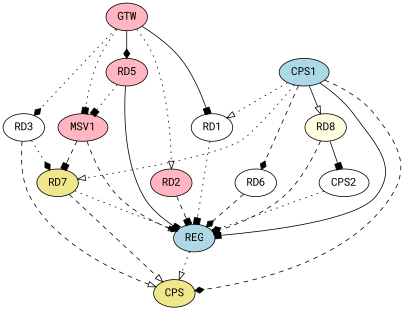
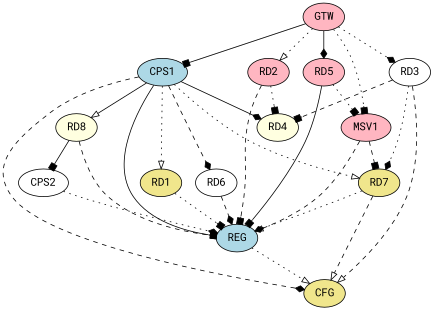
(182, 60) -> (248, 43)
(212, 127) -> (161, 183)
none -> (278, 127)
(174, 293) -> (325, 293)
